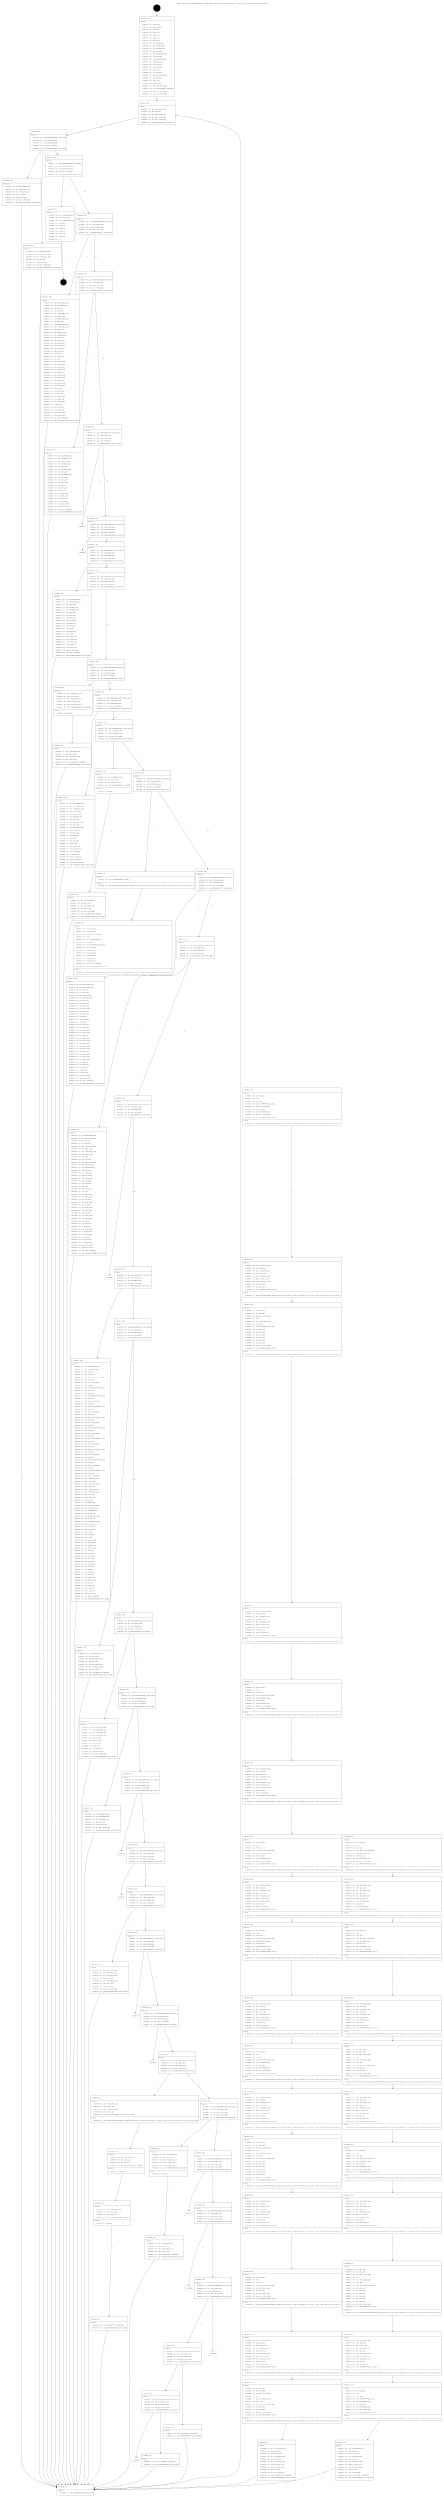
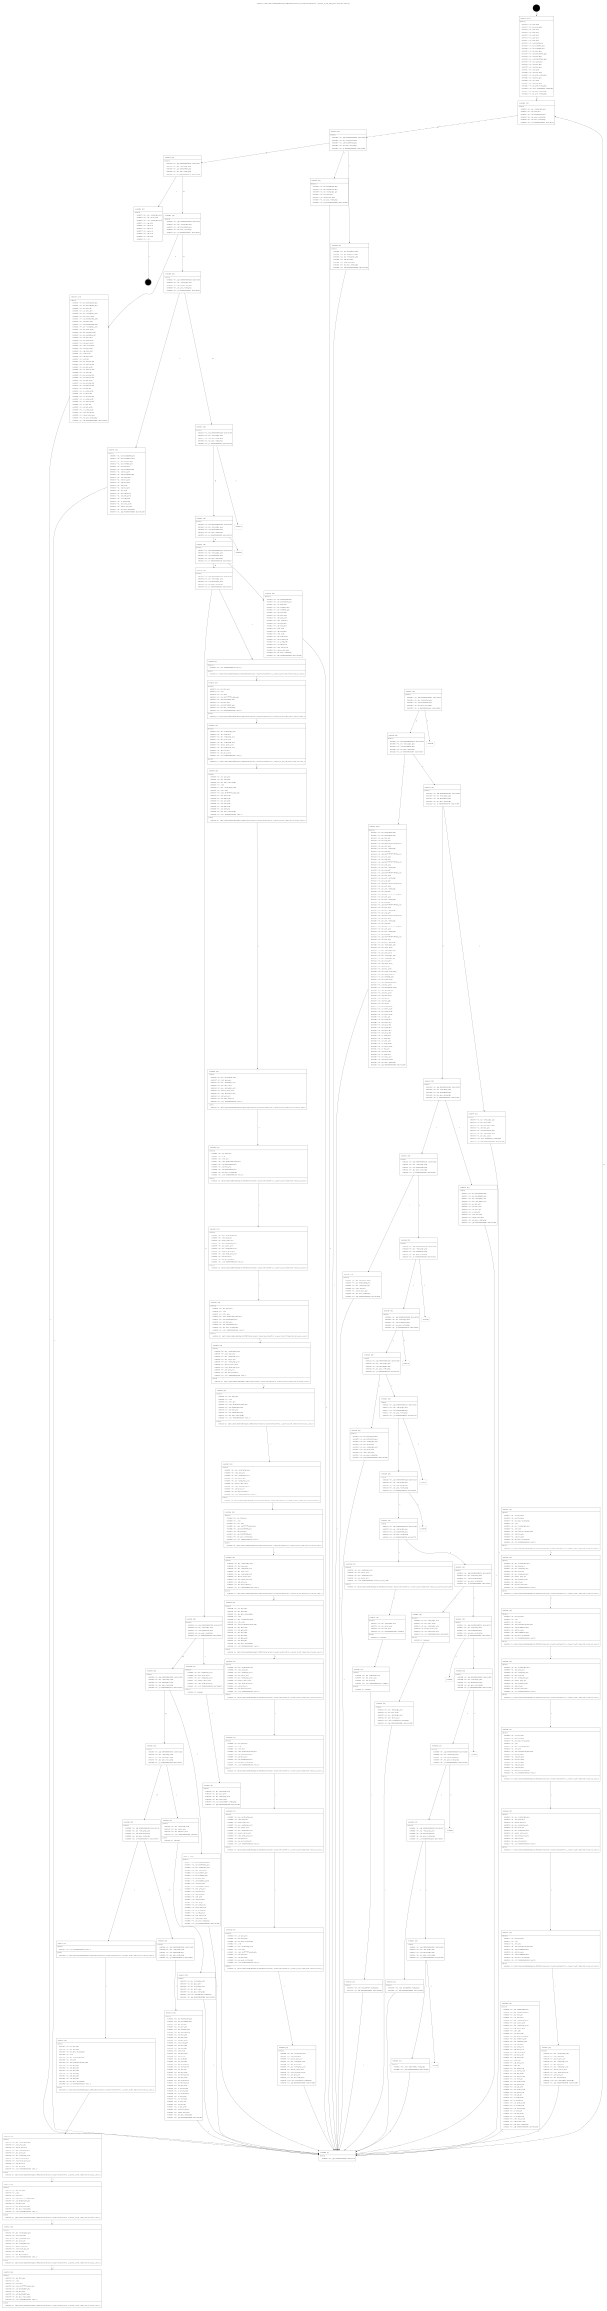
none -> (256, 668)
(196, 948) -> none
(392, 2016) -> none
none -> (52, 2156)
